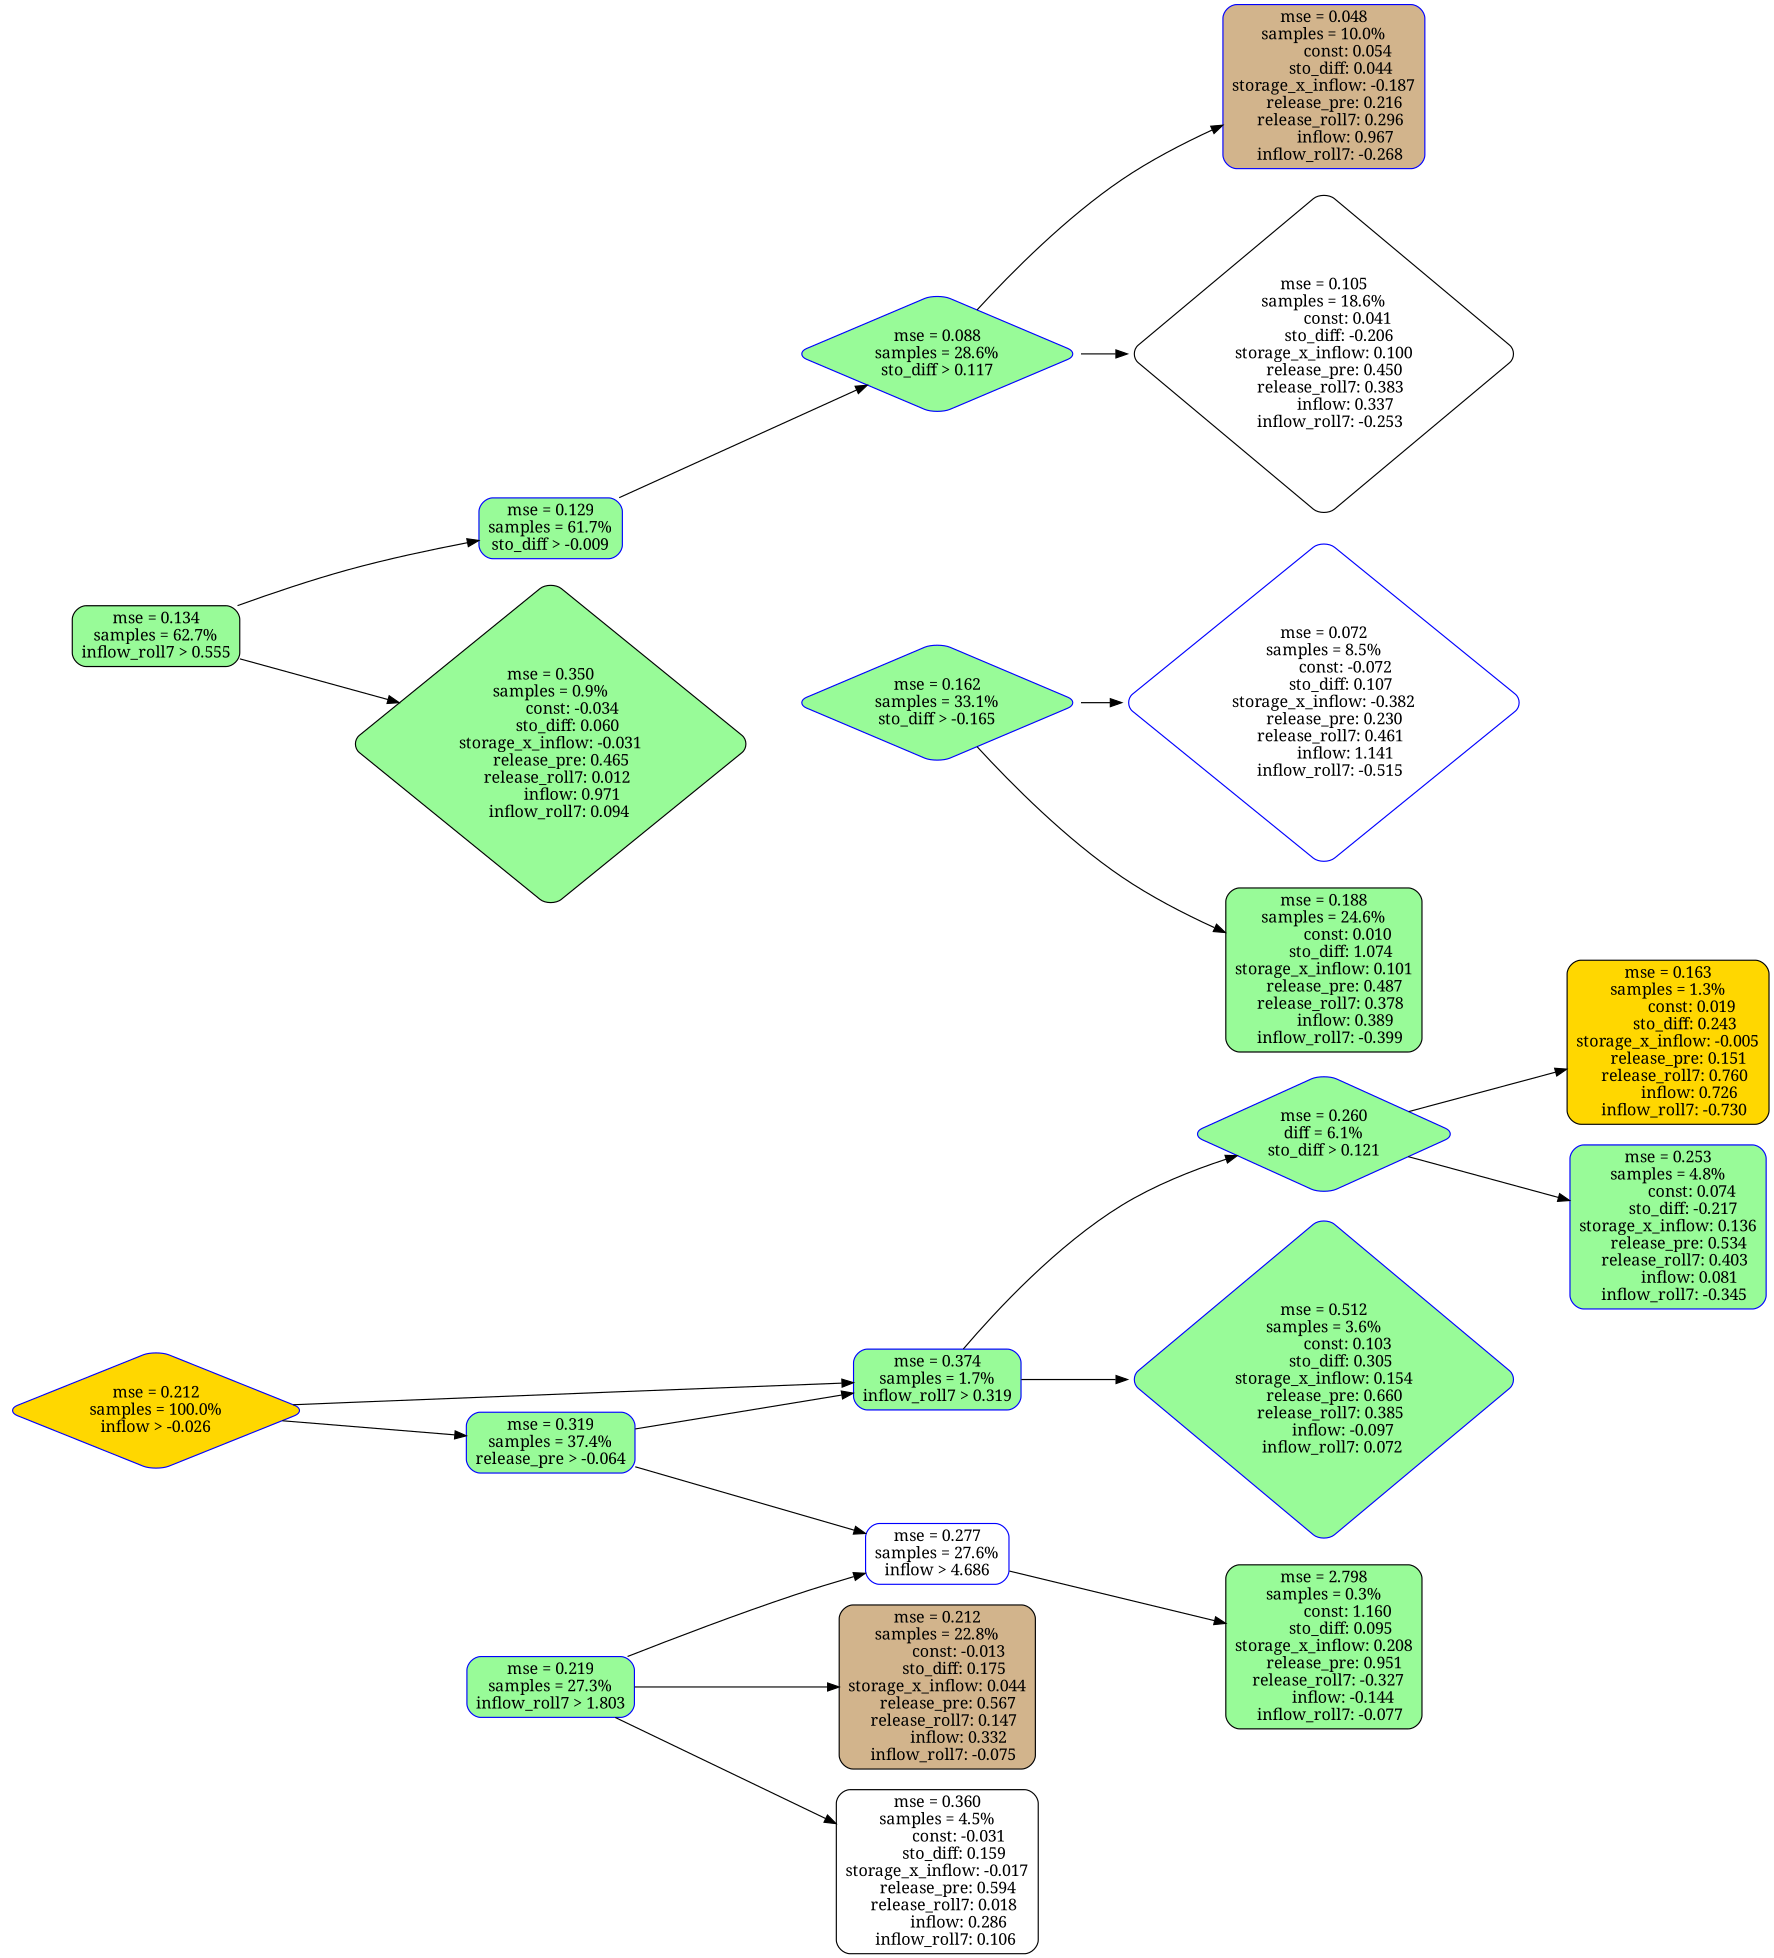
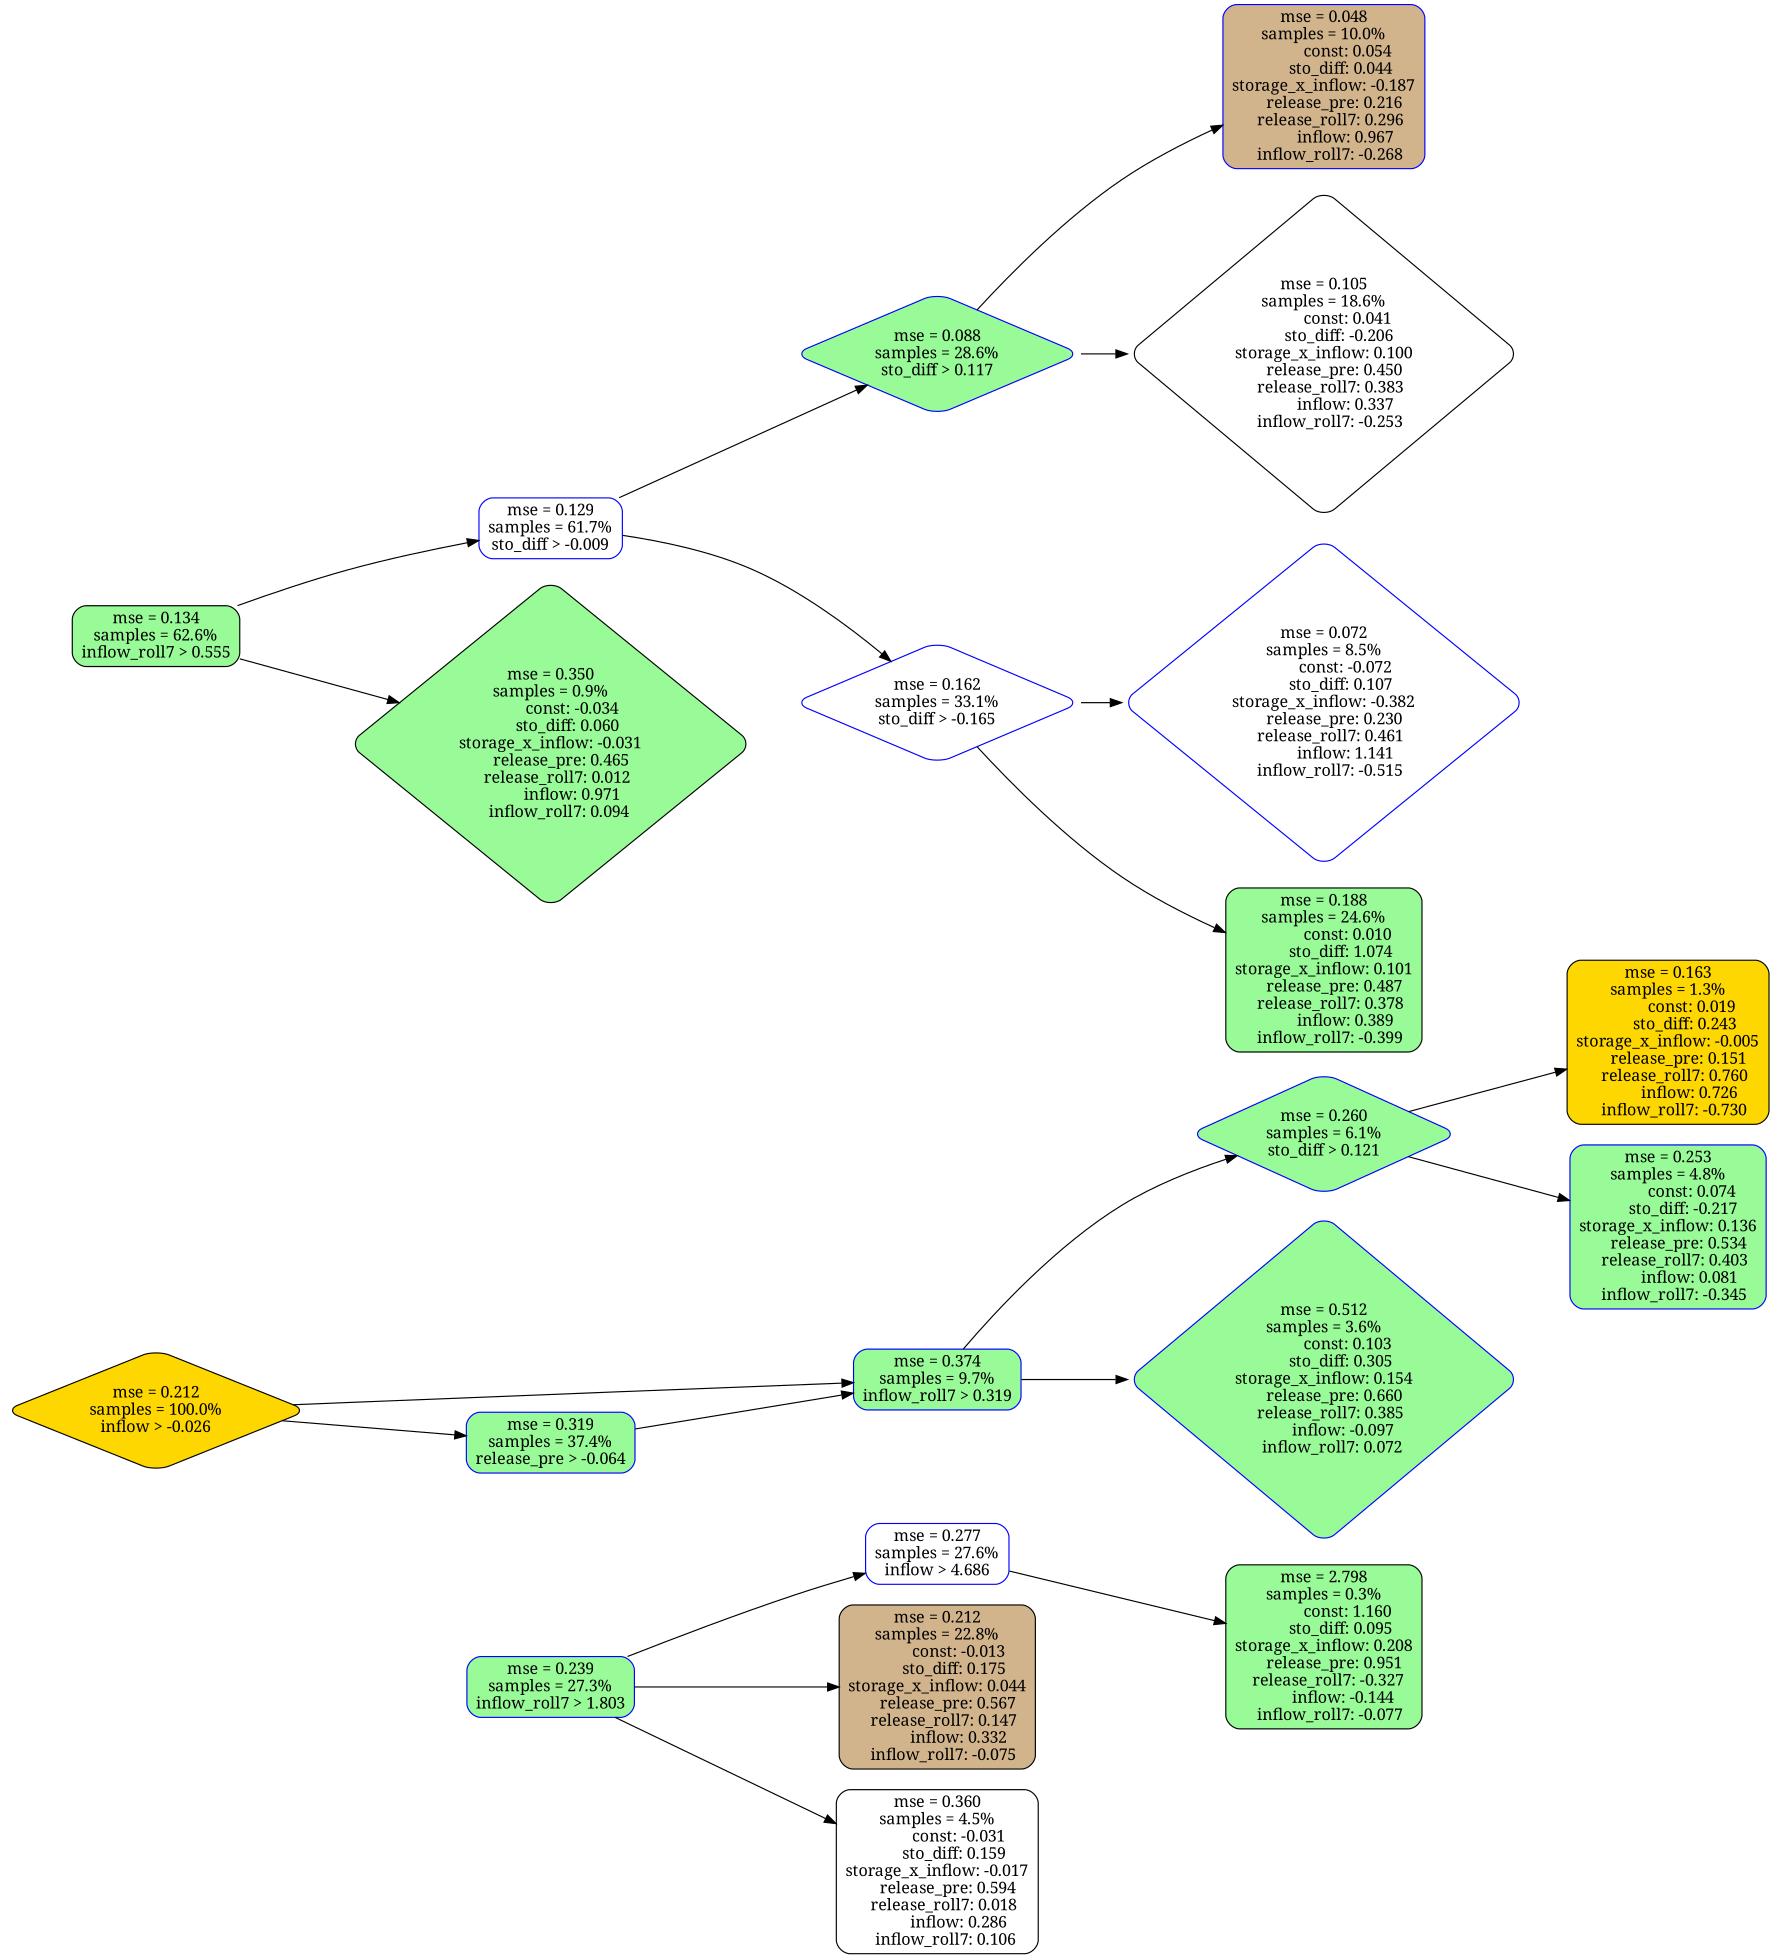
(551, 528) -> (551, 528)
none -> (762, 574)
(156, 636) -> (156, 636)
(937, 703) -> (937, 703)
(1324, 1134) -> (1324, 1134)
(937, 1380) -> (937, 1380)
(156, 1411) -> (156, 1411)
(745, 1498) -> none
(551, 1687) -> (551, 1687)
